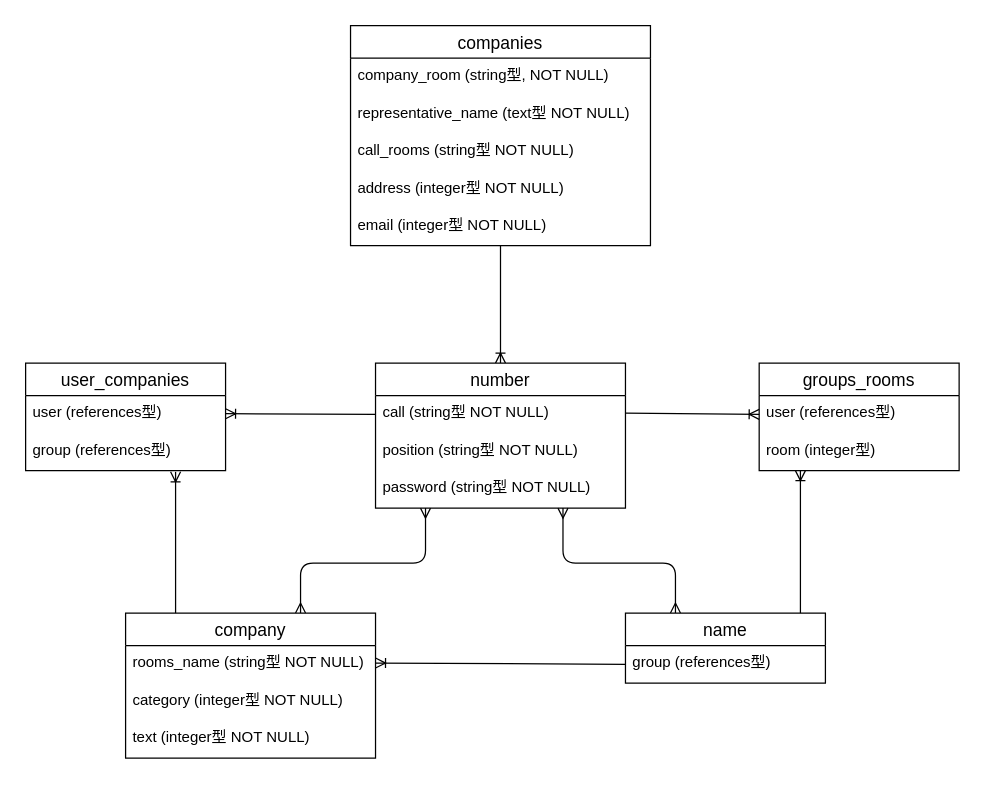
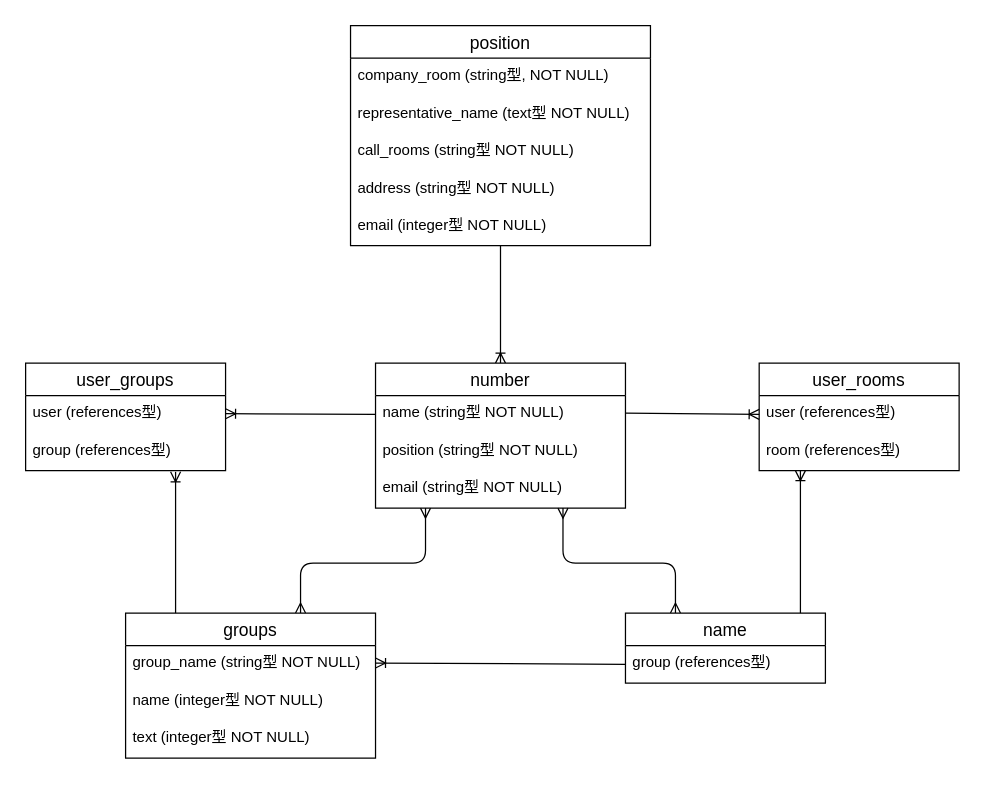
(500, 43) -> (500, 43)
(466, 188) -> (462, 188)
(125, 380) -> (125, 380)
(859, 380) -> (859, 380)
(471, 413) -> (475, 413)
(829, 450) -> (843, 450)
(491, 488) -> (475, 488)
(250, 630) -> (250, 630)
(250, 663) -> (250, 663)
(246, 700) -> (229, 700)
